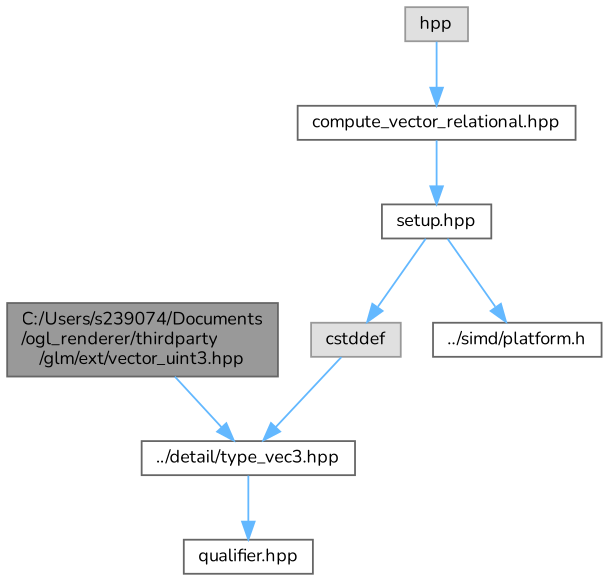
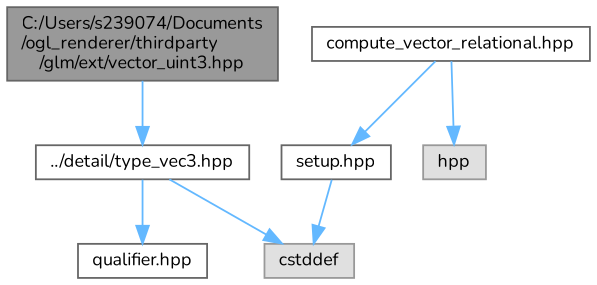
(437, 65) -> (452, 94)
(517, 340) -> none
(309, 392) -> (218, 207)
